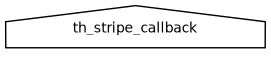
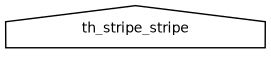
(135, 29) -> (135, 29)
